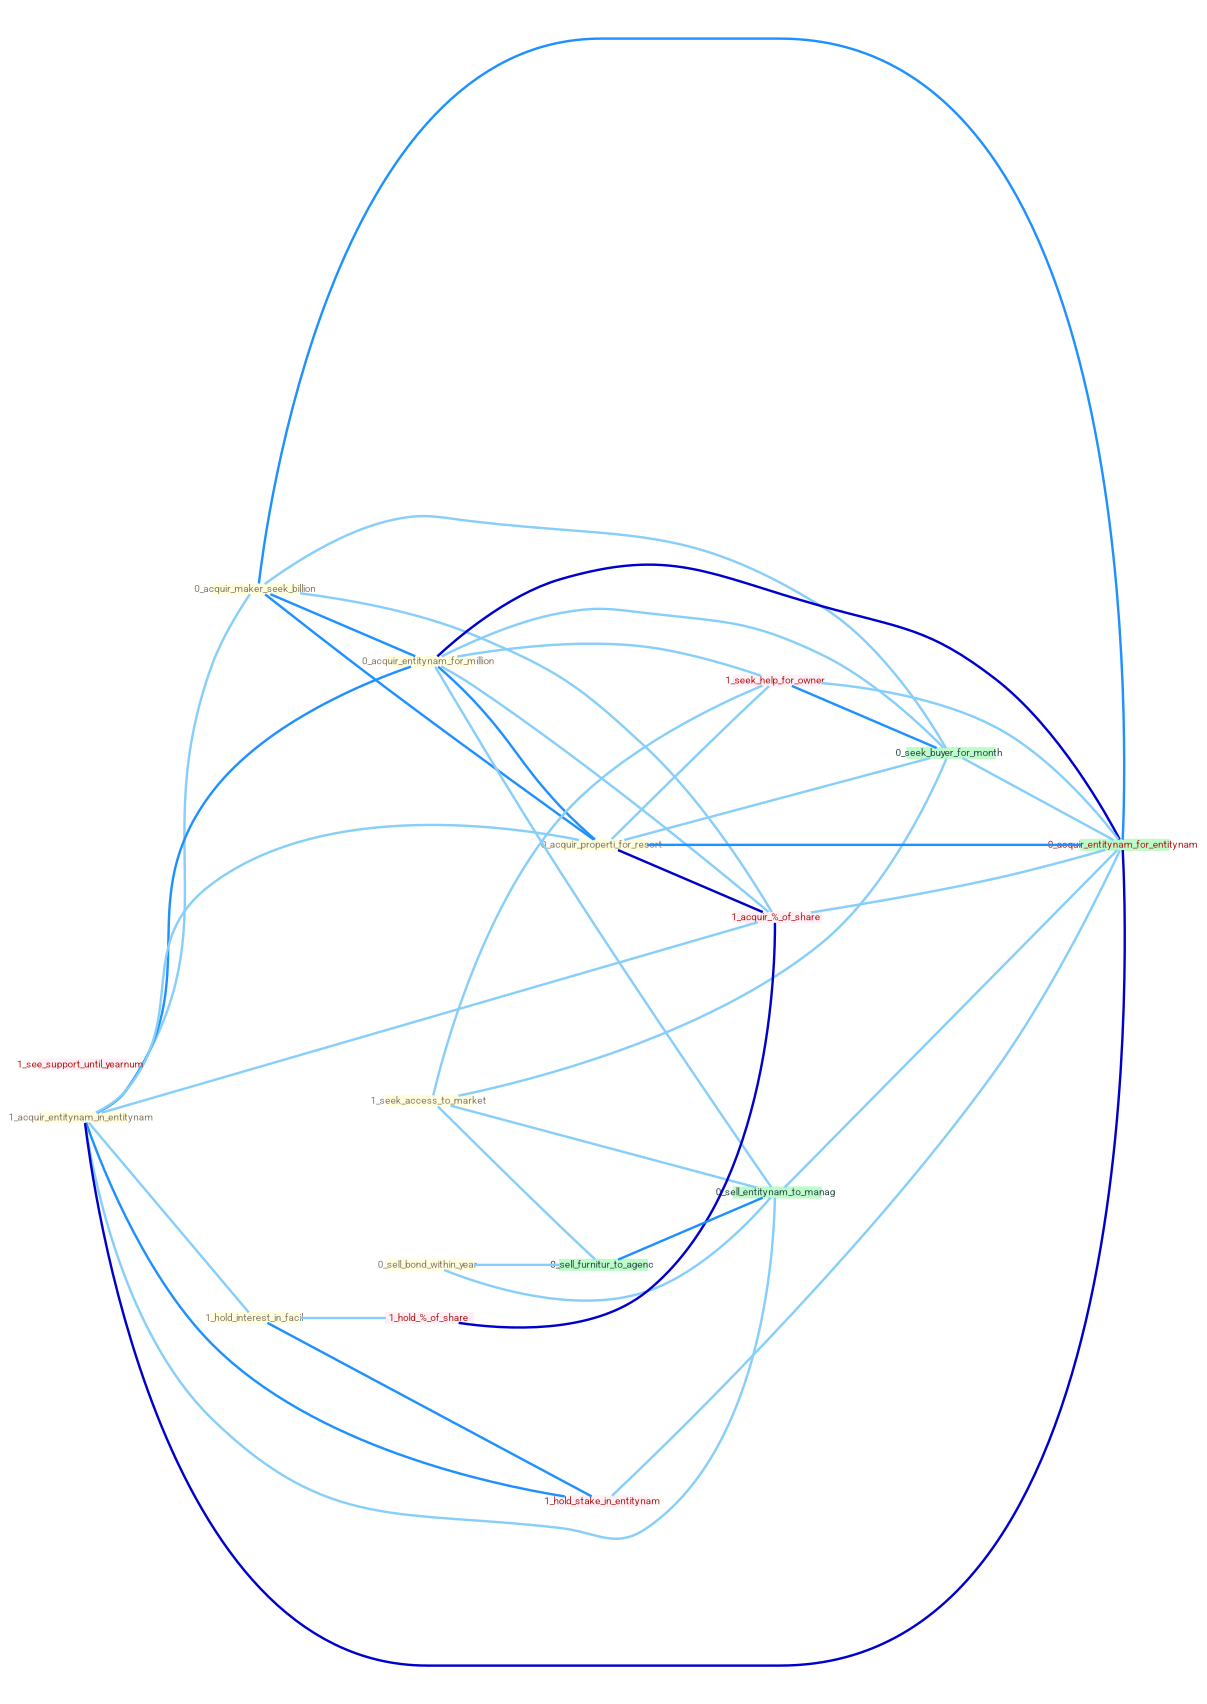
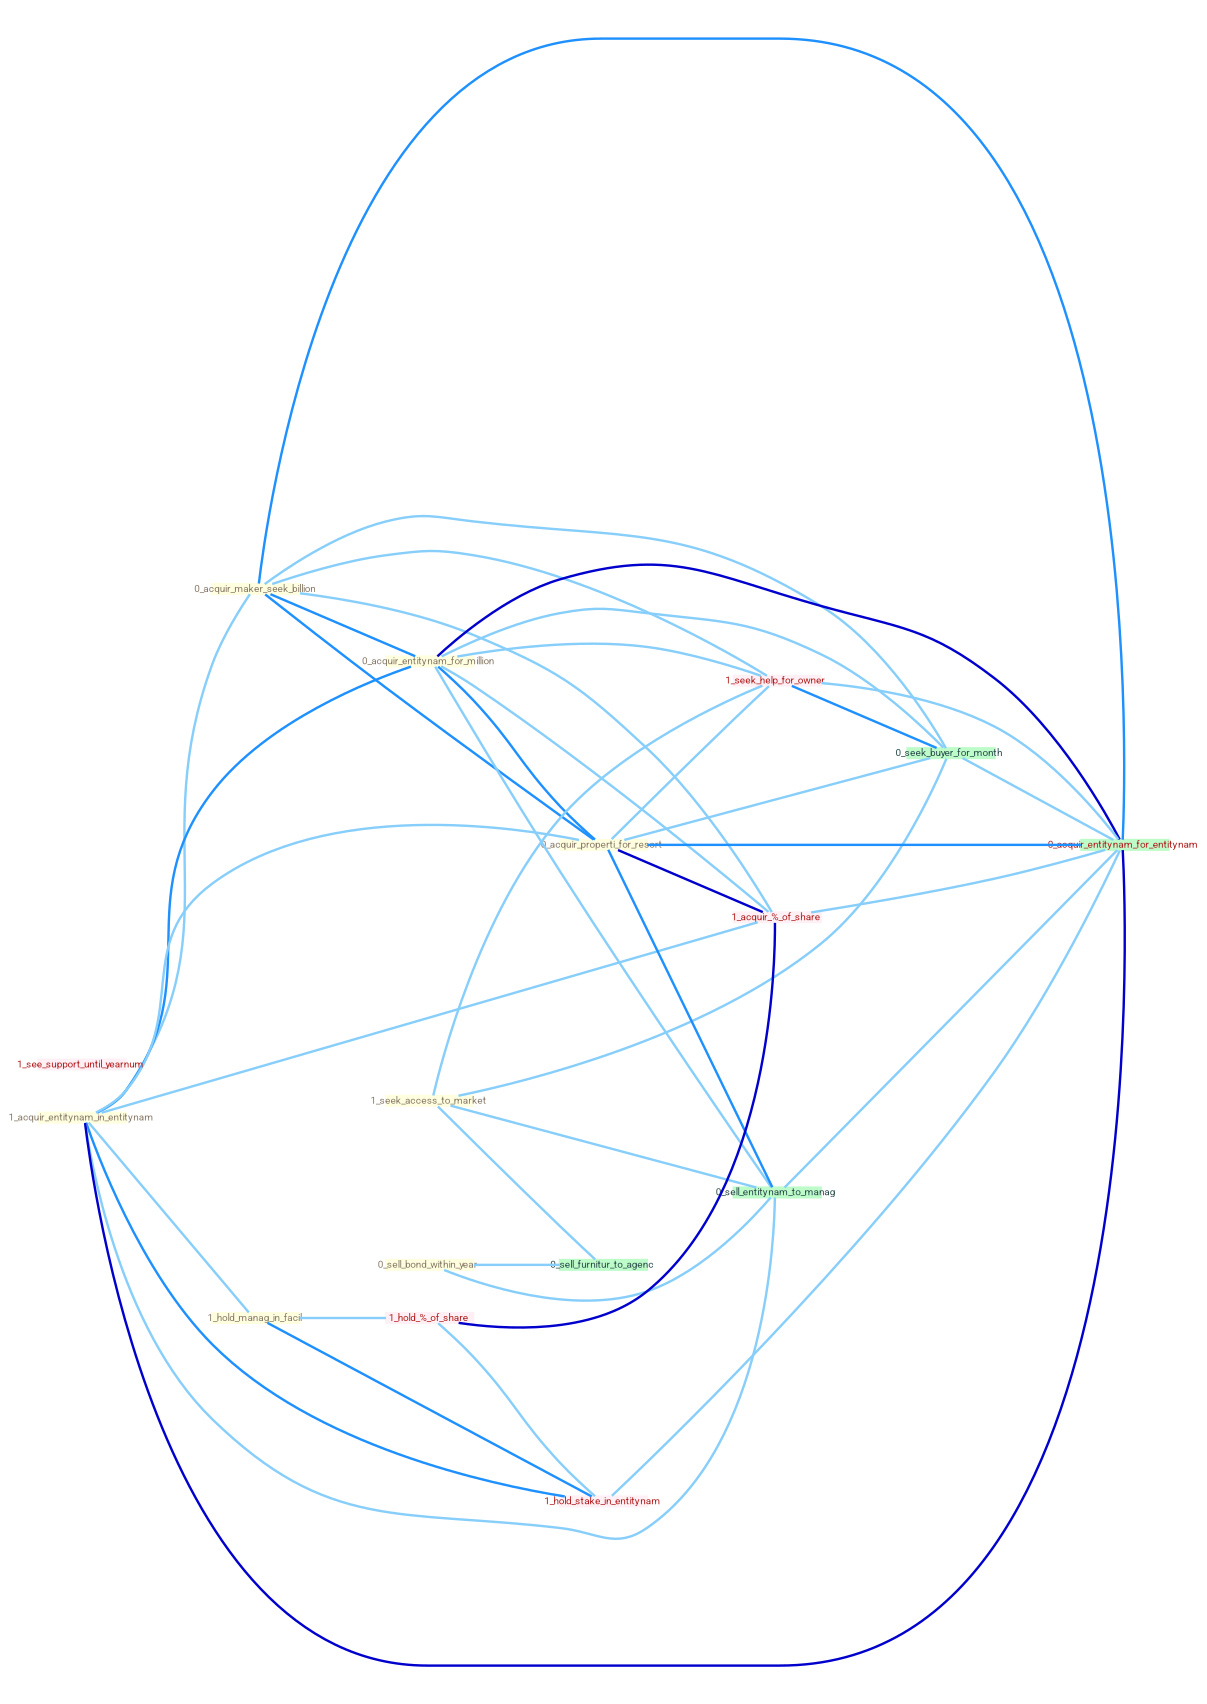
none -> (529, 568)
(680, 1233) -> (682, 1002)
(256, 1318) -> (256, 1318)
none -> (517, 1410)
